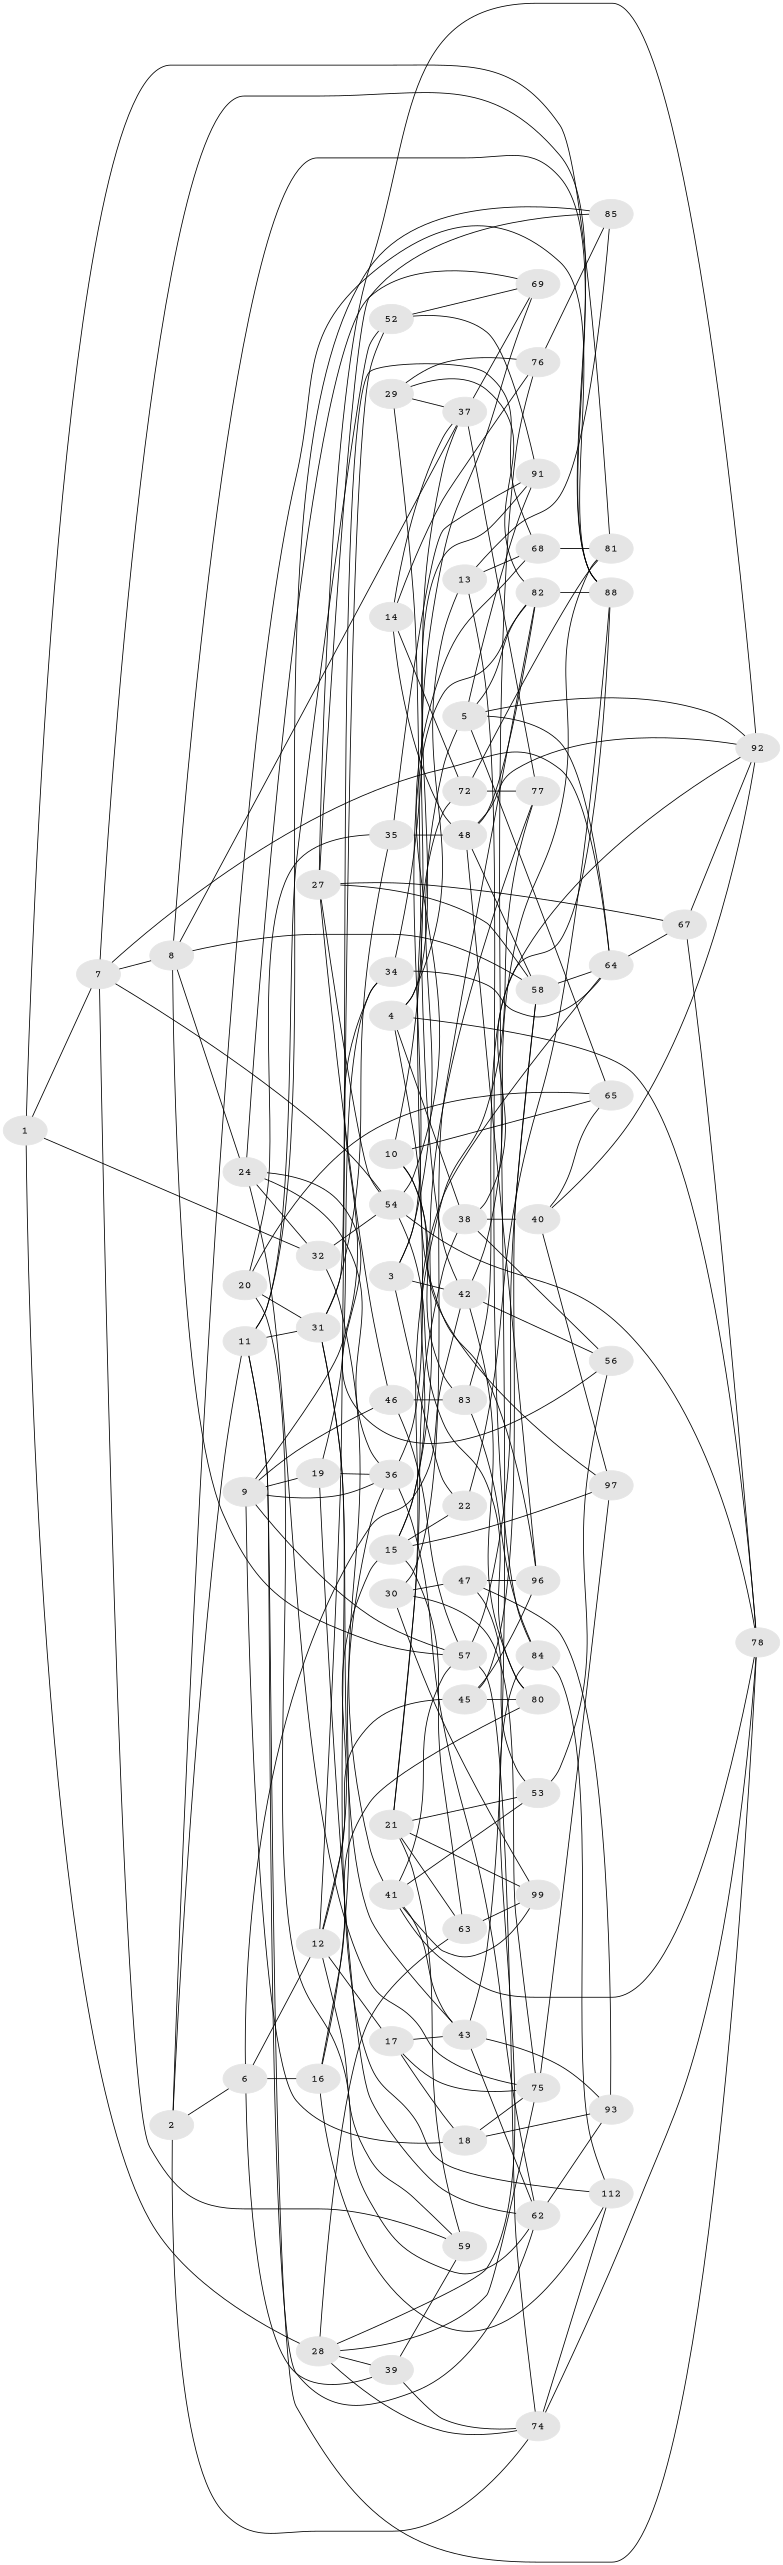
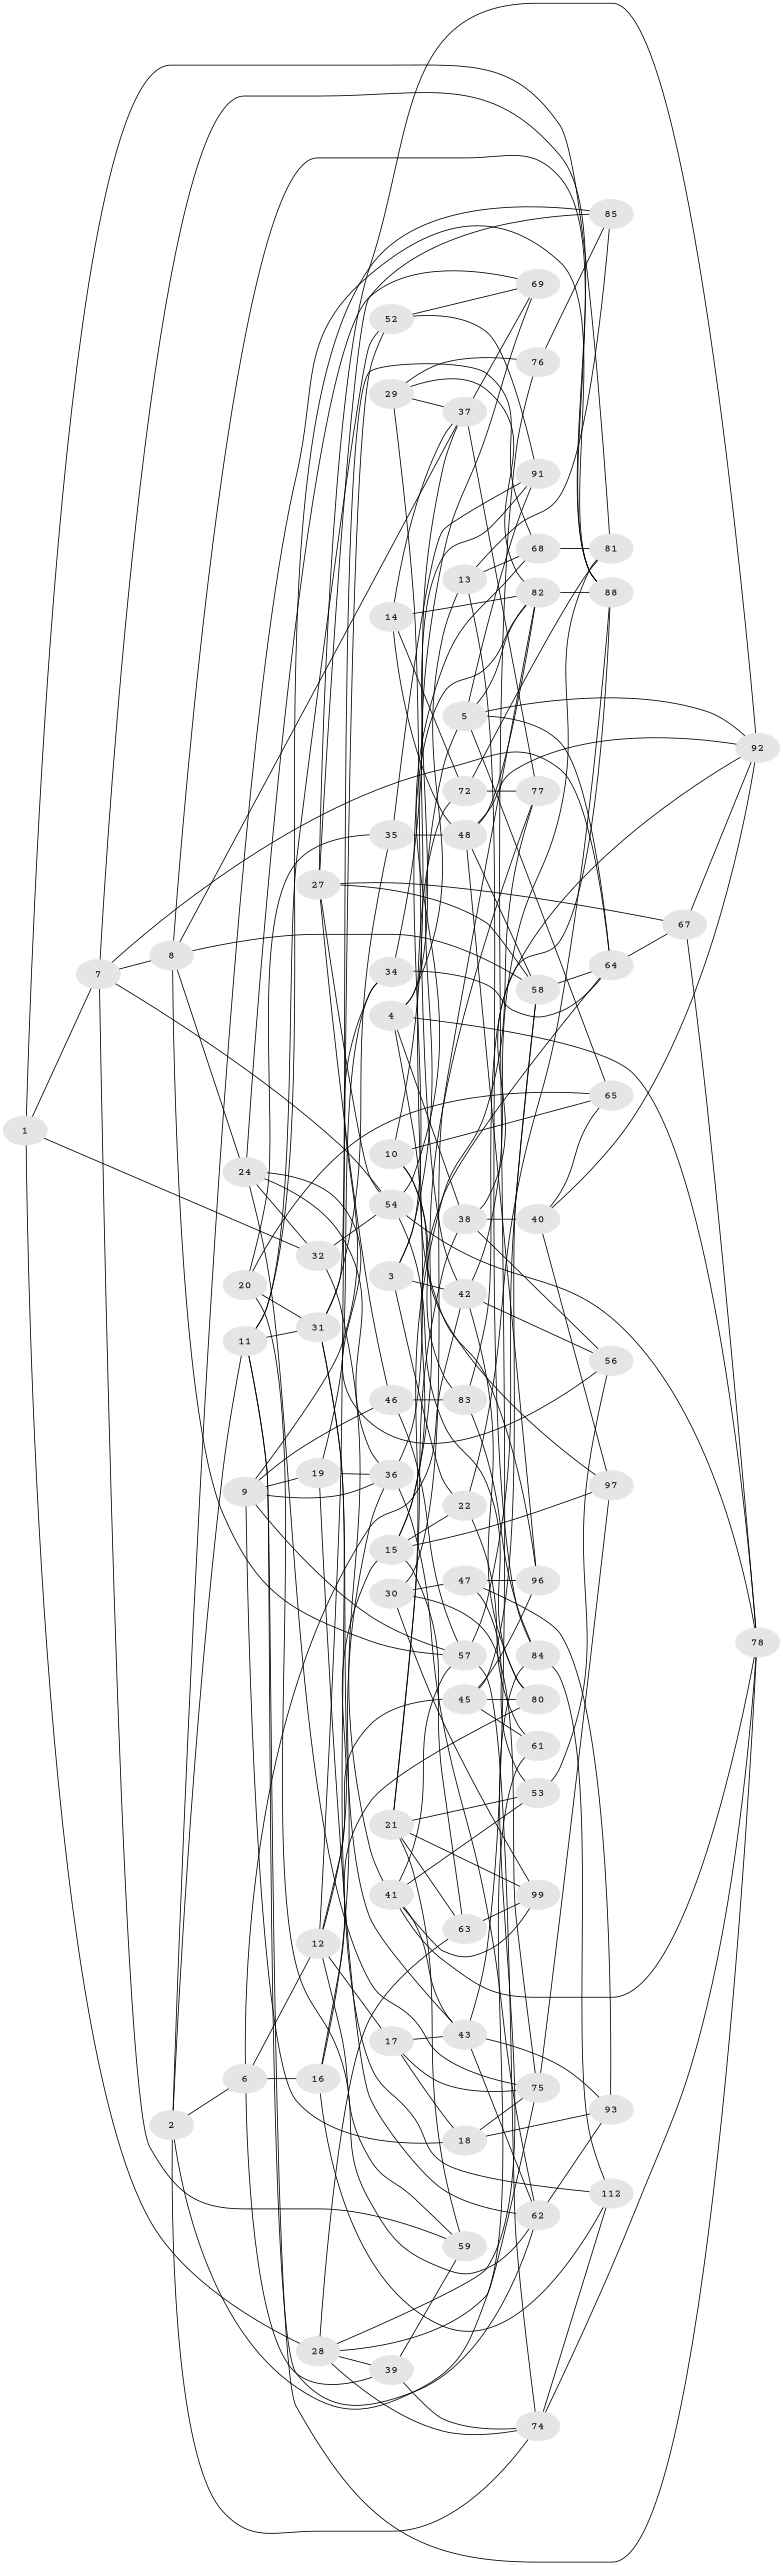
(453, 484) -> (465, 605)
none -> (538, 1746)
